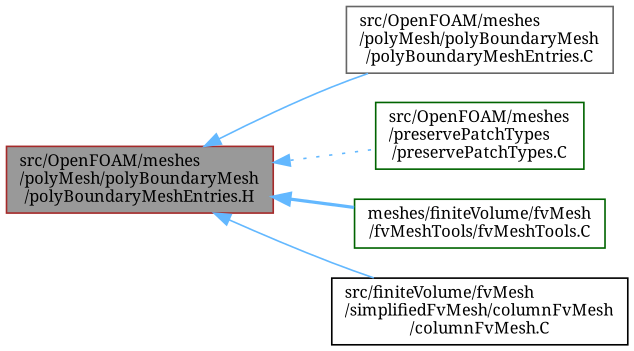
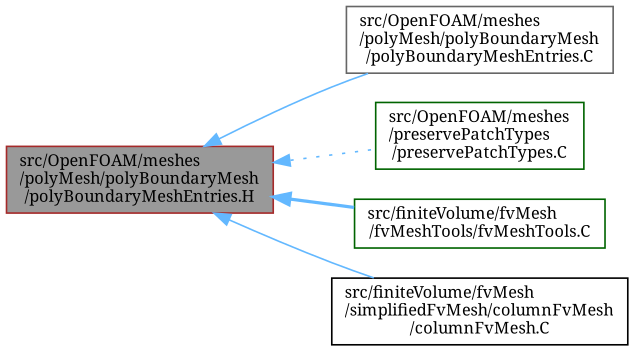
(480, 224) -> (480, 224)
